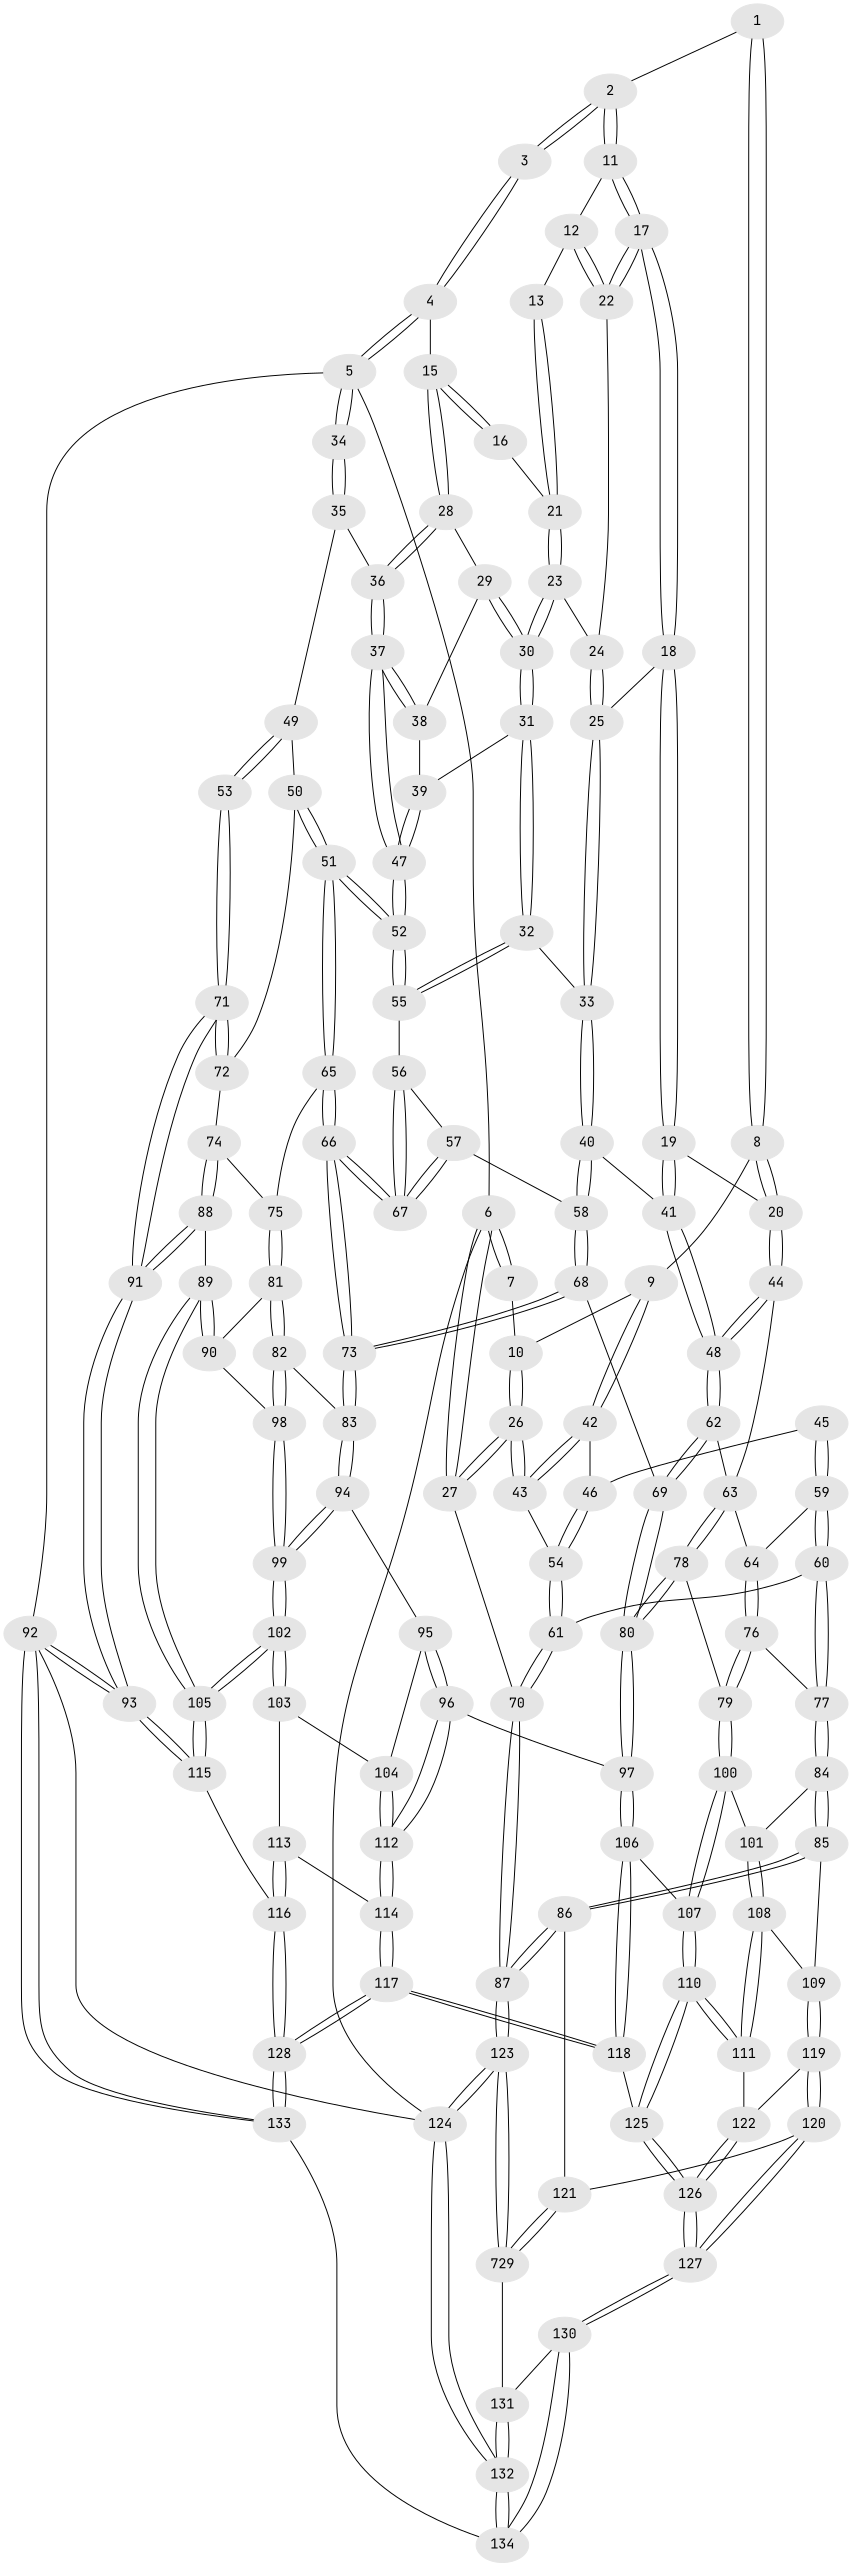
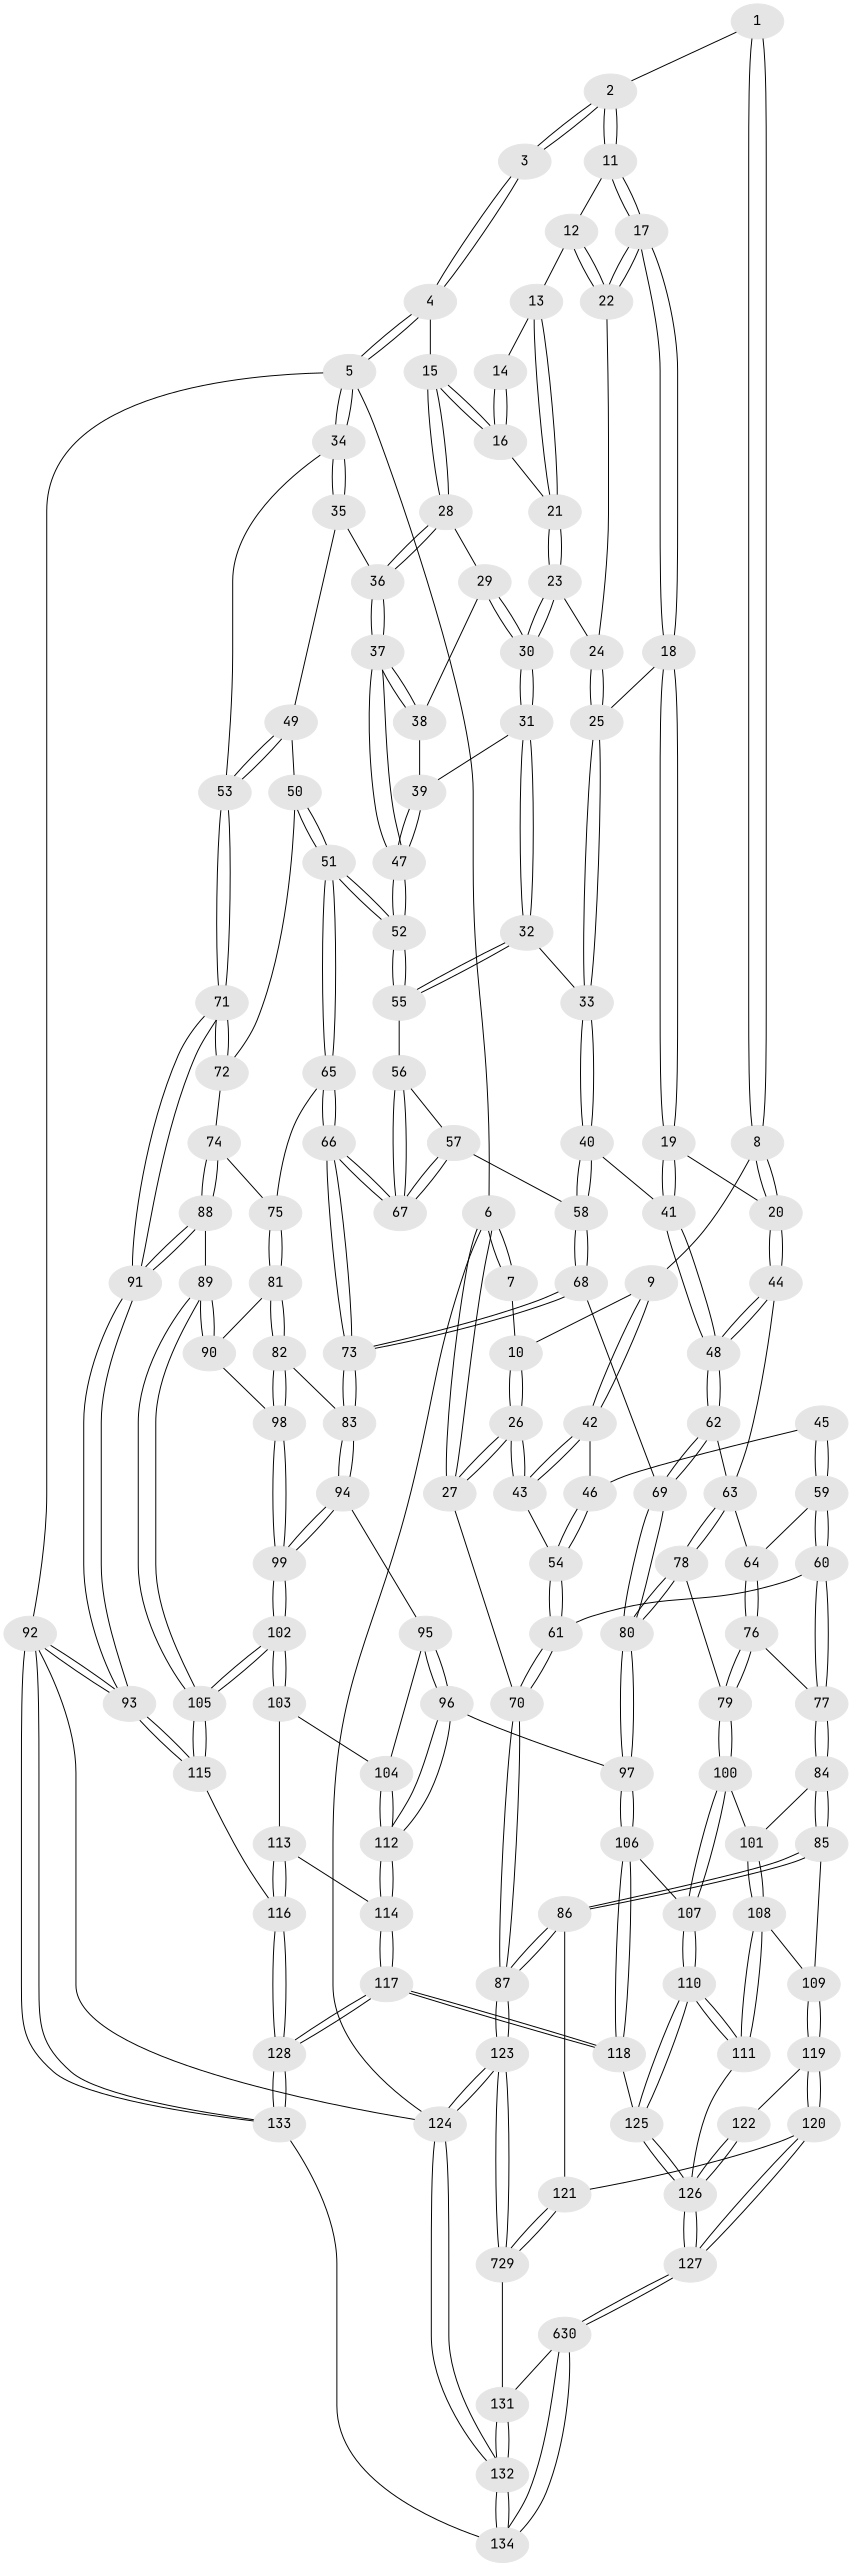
none -> (500, 372)
none -> (233, 599)
(744, 2089) -> (704, 2121)
(565, 2335) -> (565, 2335)
